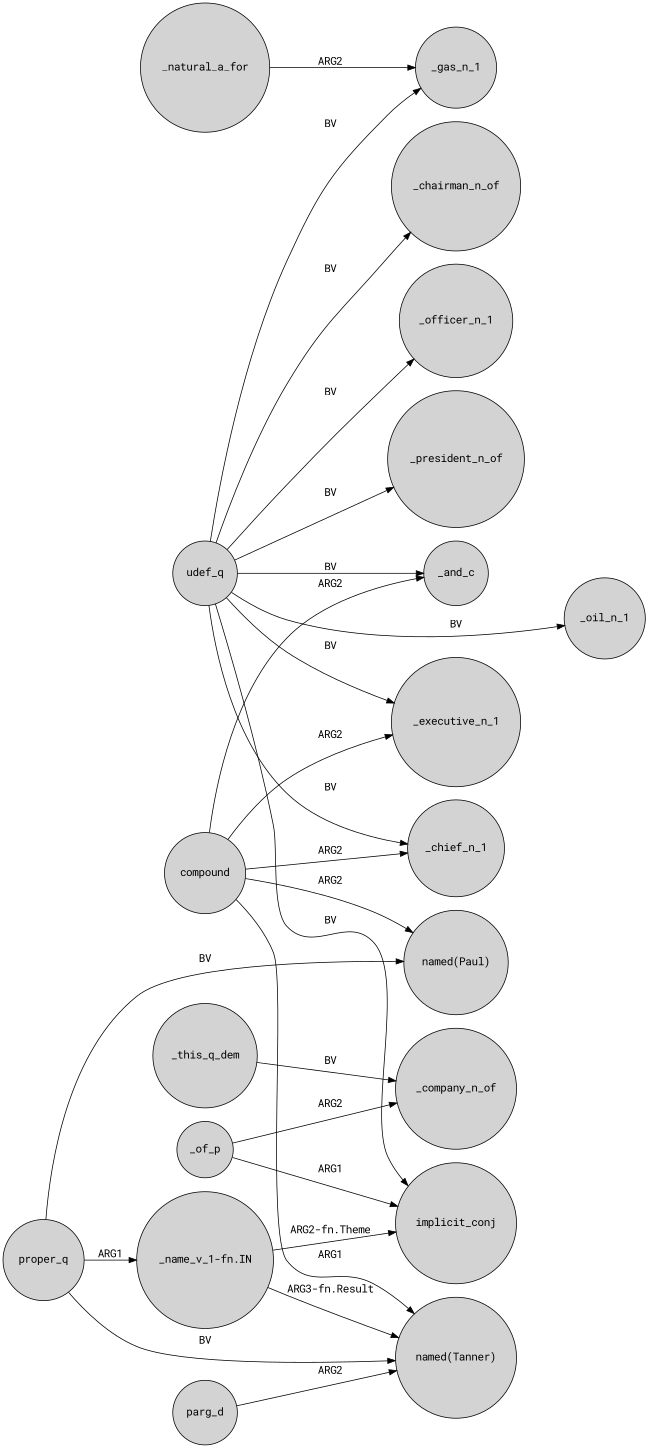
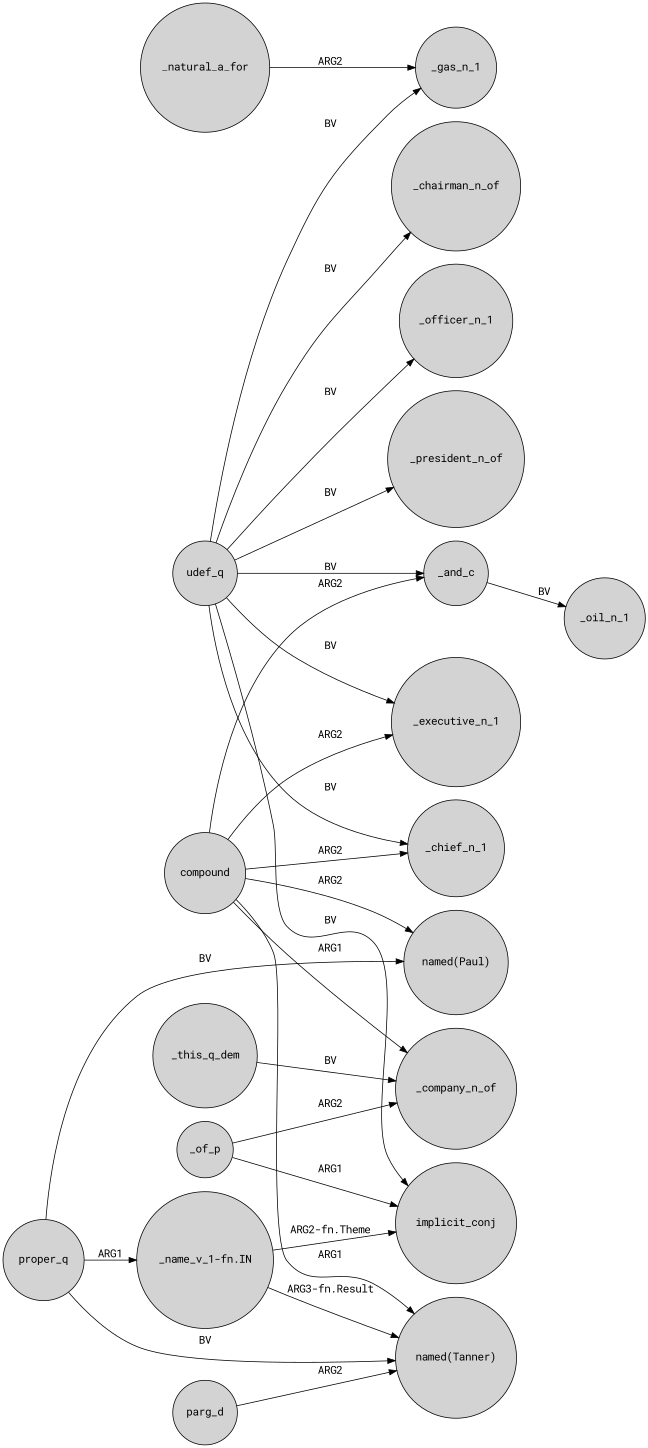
(390, 636) -> (523, 593)
none -> (315, 978)
